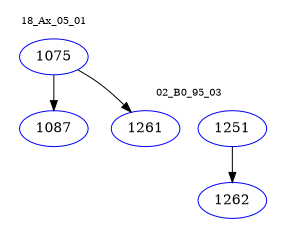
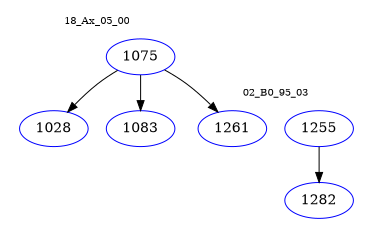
(54, 21) -> (97, 21)
(54, 129) -> (141, 129)
none -> (54, 129)
(232, 129) -> (319, 129)
(232, 200) -> (319, 200)
